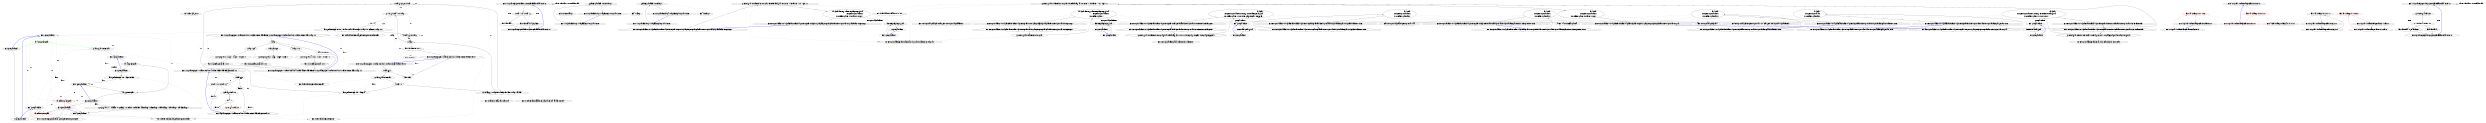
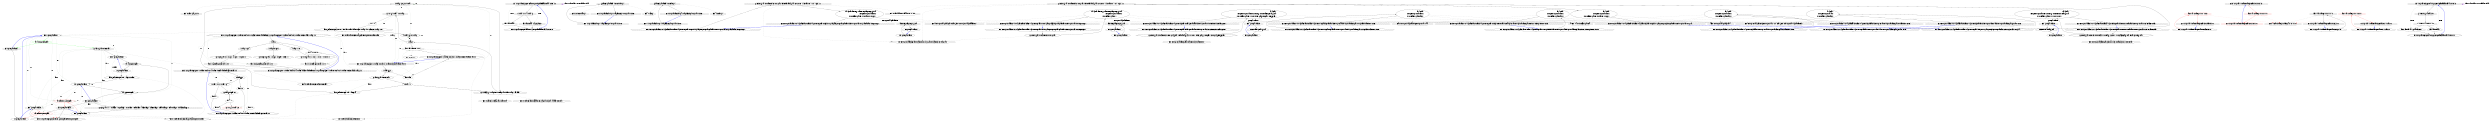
(229, 93) -> (229, 93)
